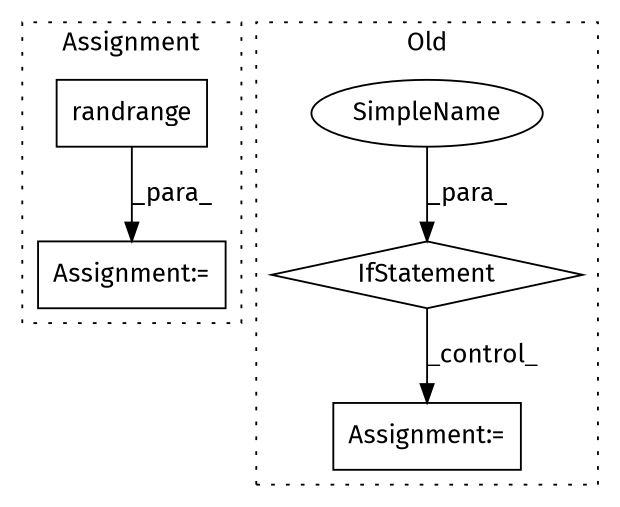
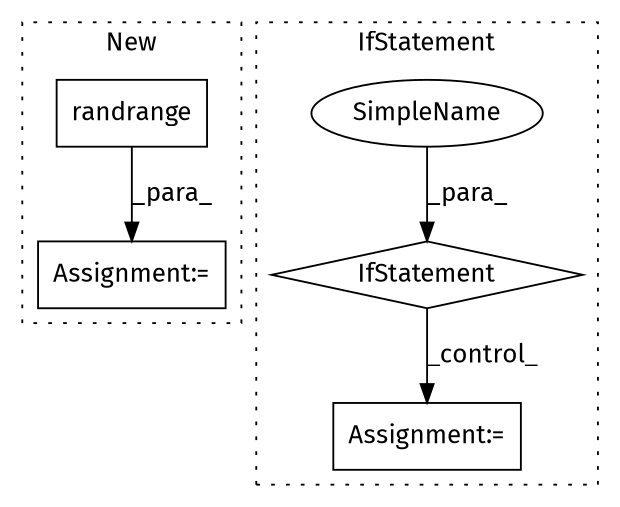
(132, 44) -> (132, 44)
(427, 44) -> (427, 44)
